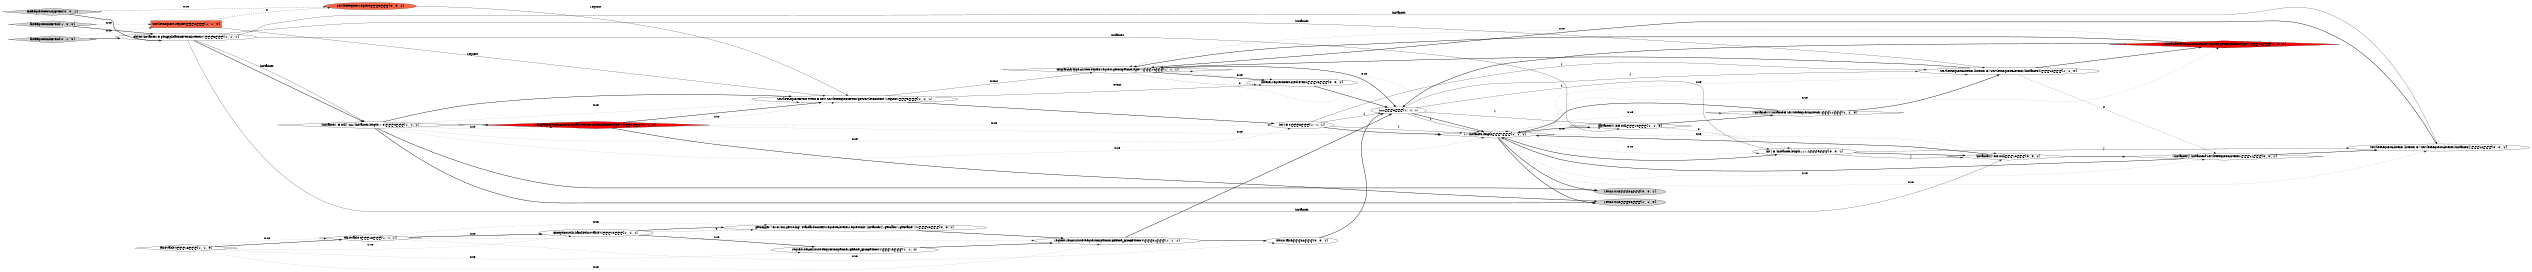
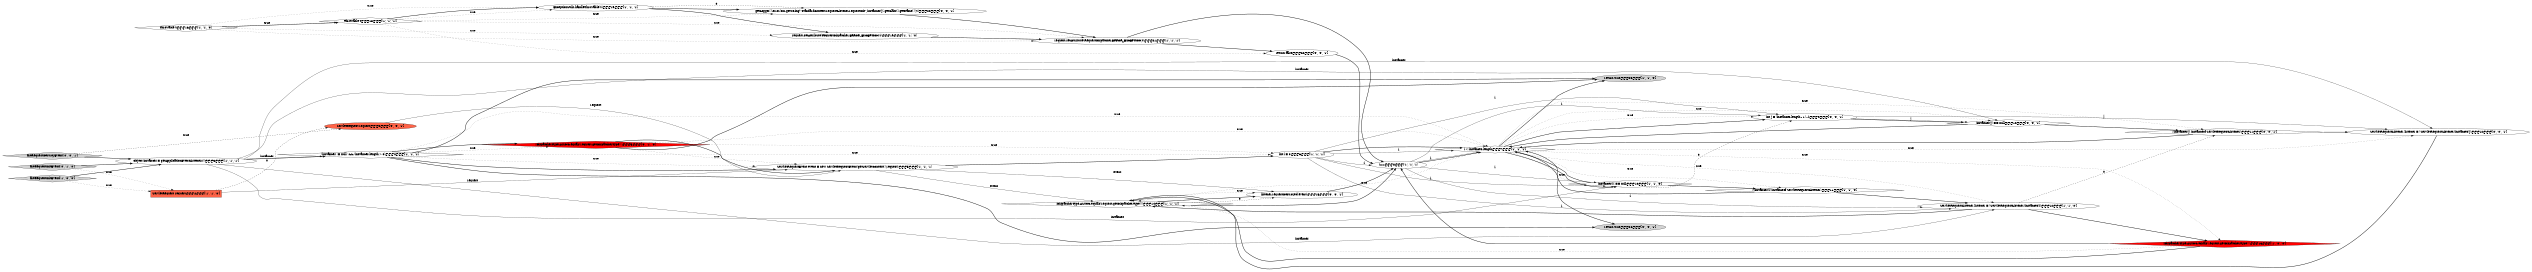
none -> (1543, 101)
(1556, 125) -> (1558, 168)
none -> (1449, 182)
